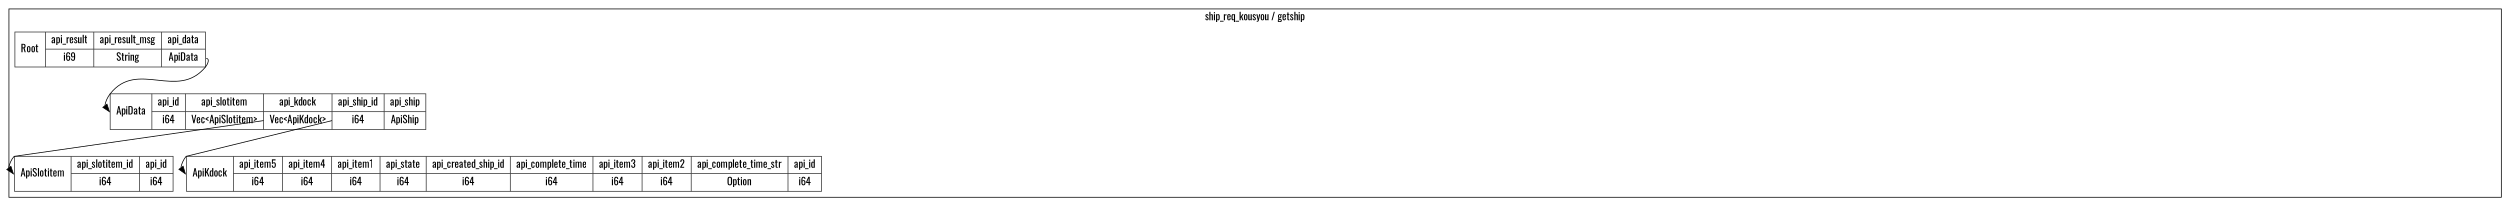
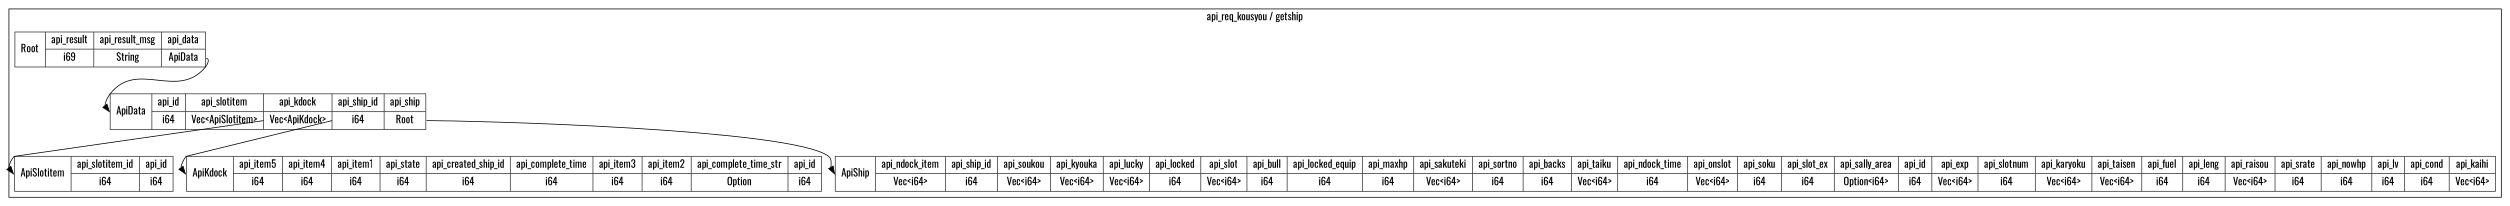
(1255, 17) -> (1255, 17)
(405, 120) -> (405, 120)
none -> (1665, 174)
